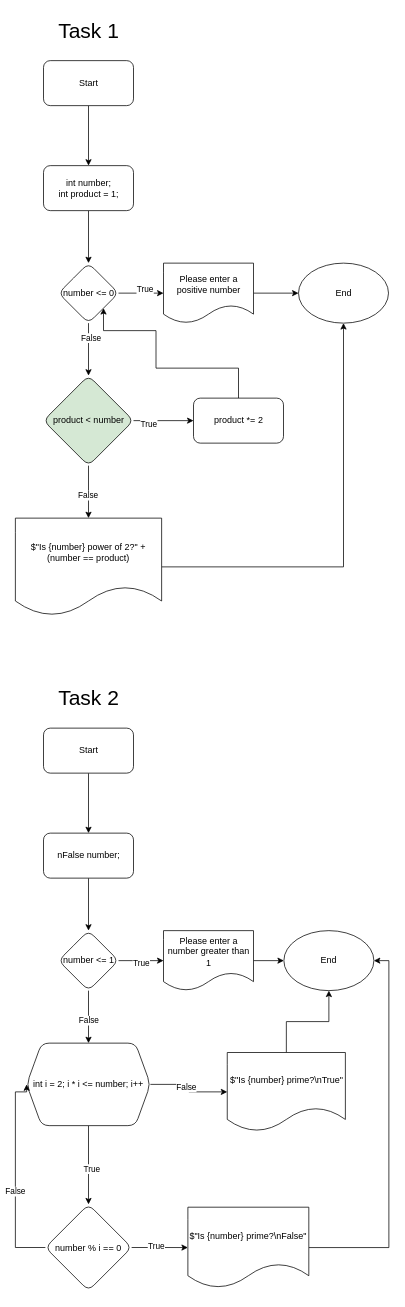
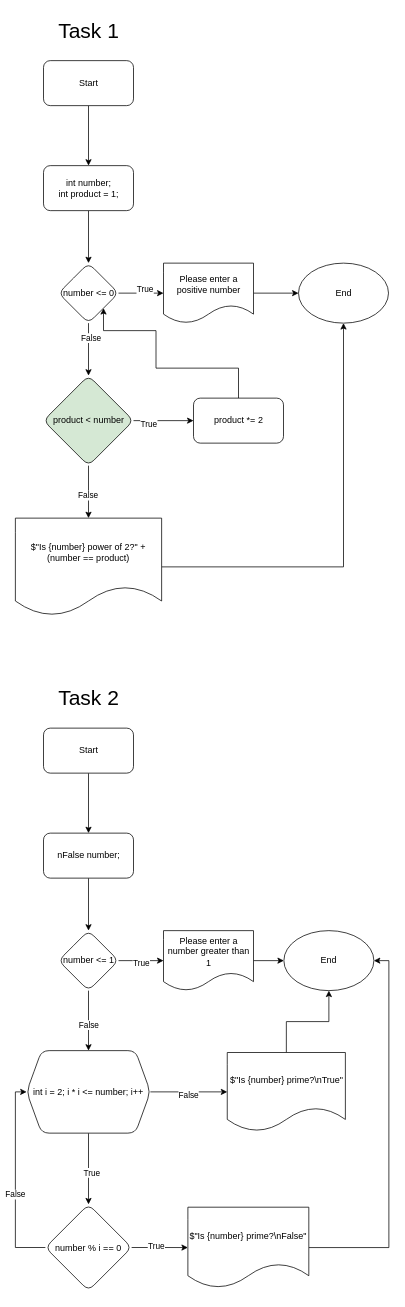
(89, 1084) -> (89, 1092)
